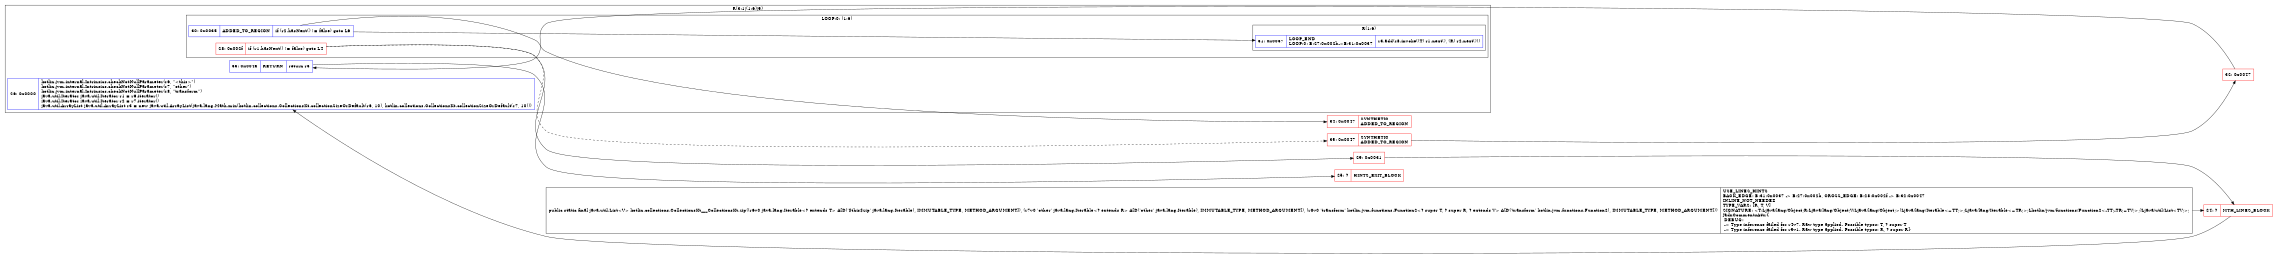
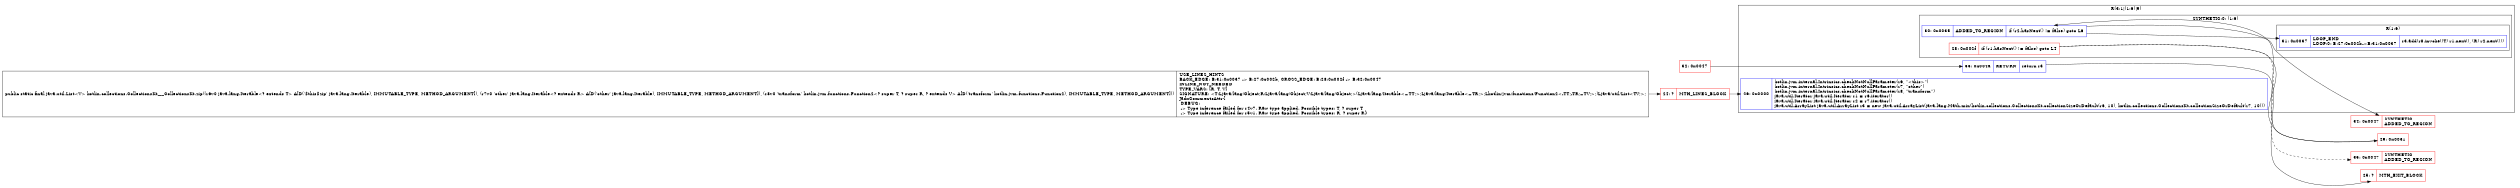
(837, 19) -> (2216, 19)
(1834, 143) -> none
(1816, 156) -> (2251, 30)
(1377, 175) -> (2401, 175)
